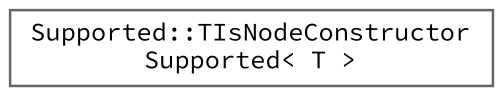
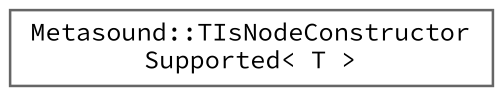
(252, 48) -> (252, 48)
